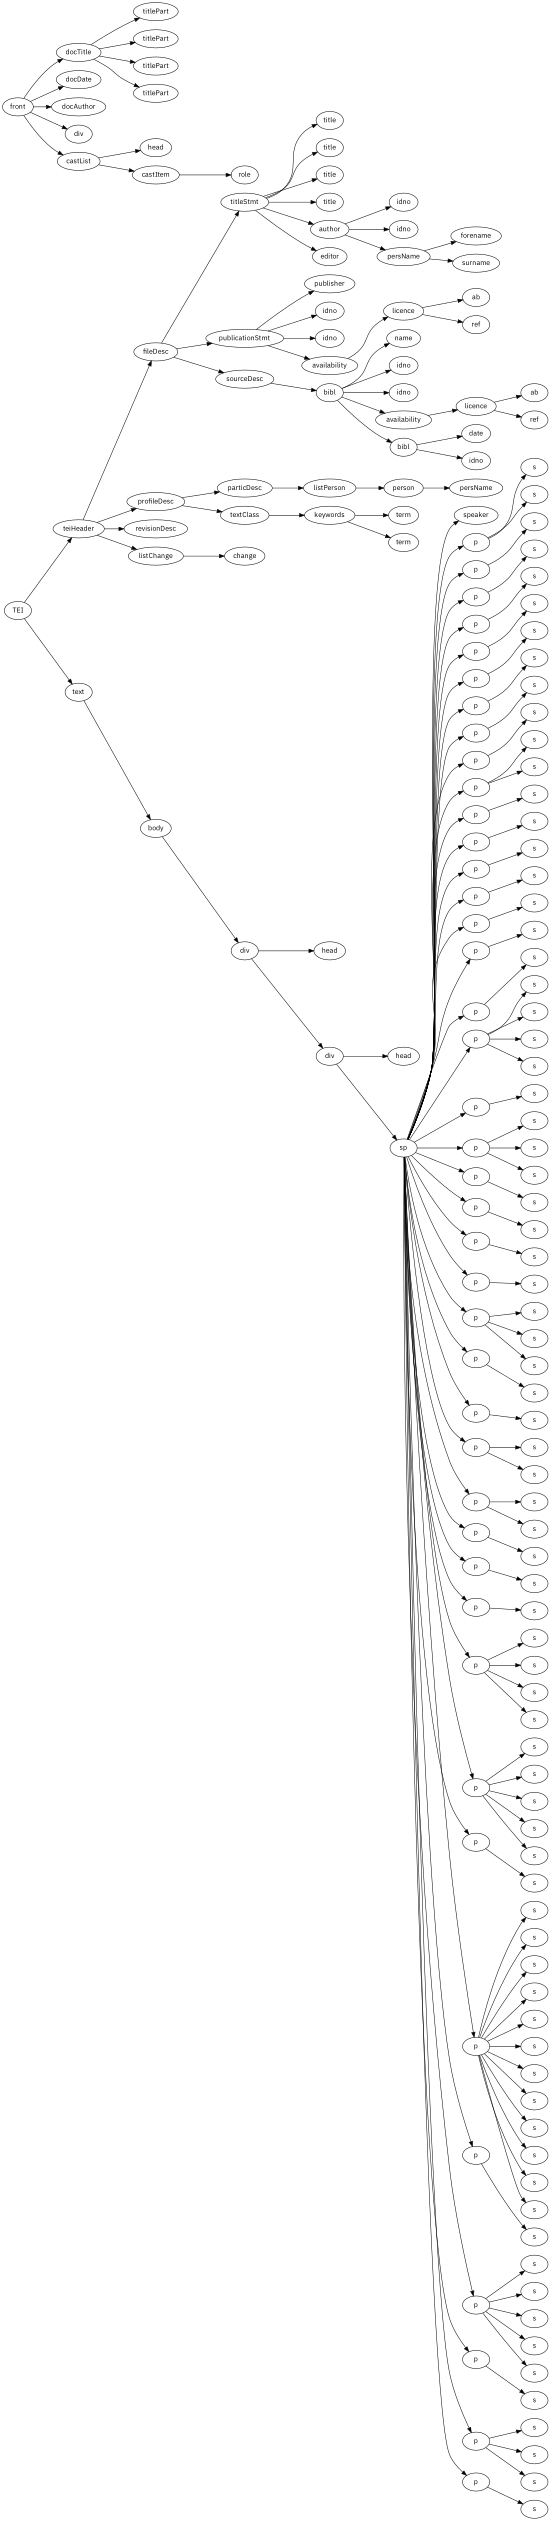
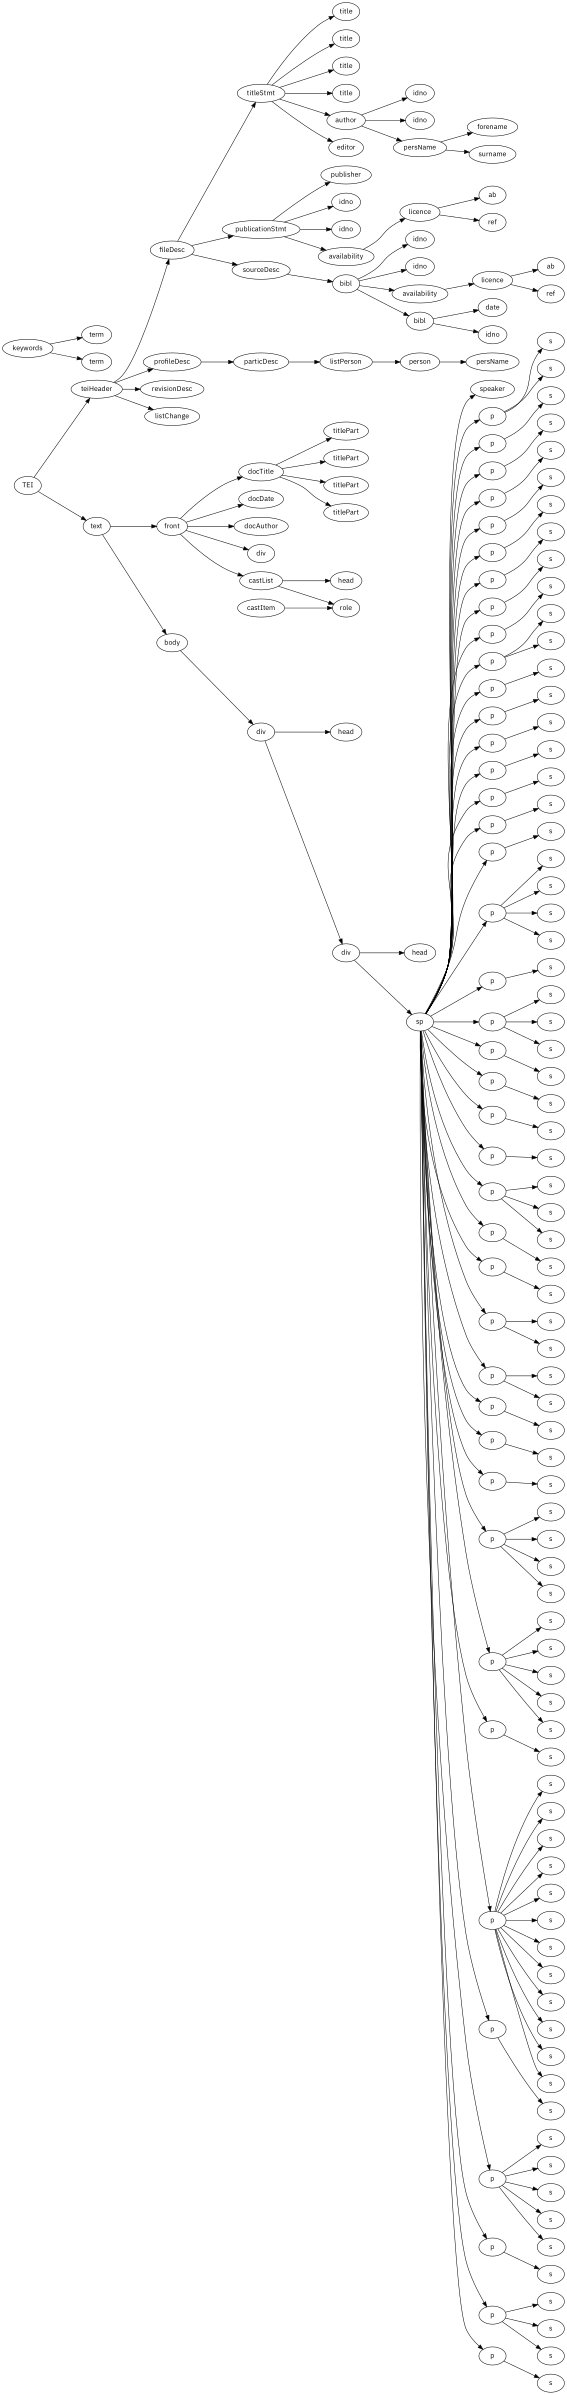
(114, 168) -> (304, 594)
(404, 338) -> none
(245, 515) -> none
none -> (131, 526)
(245, 556) -> none
